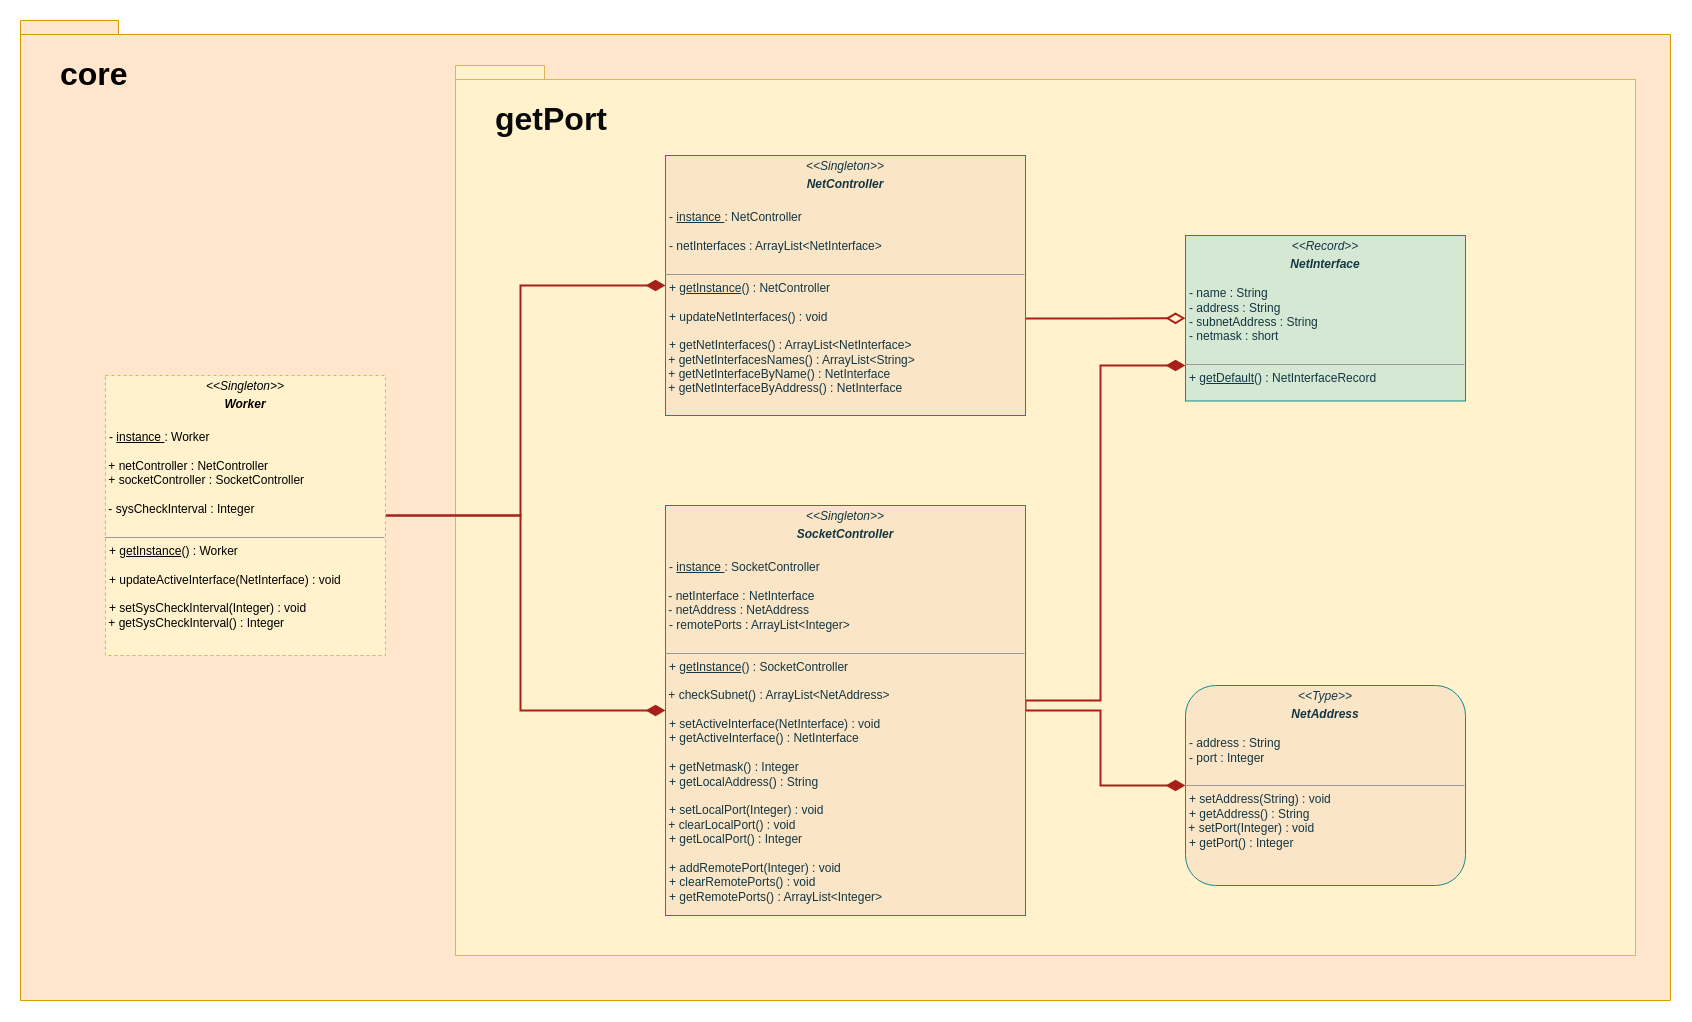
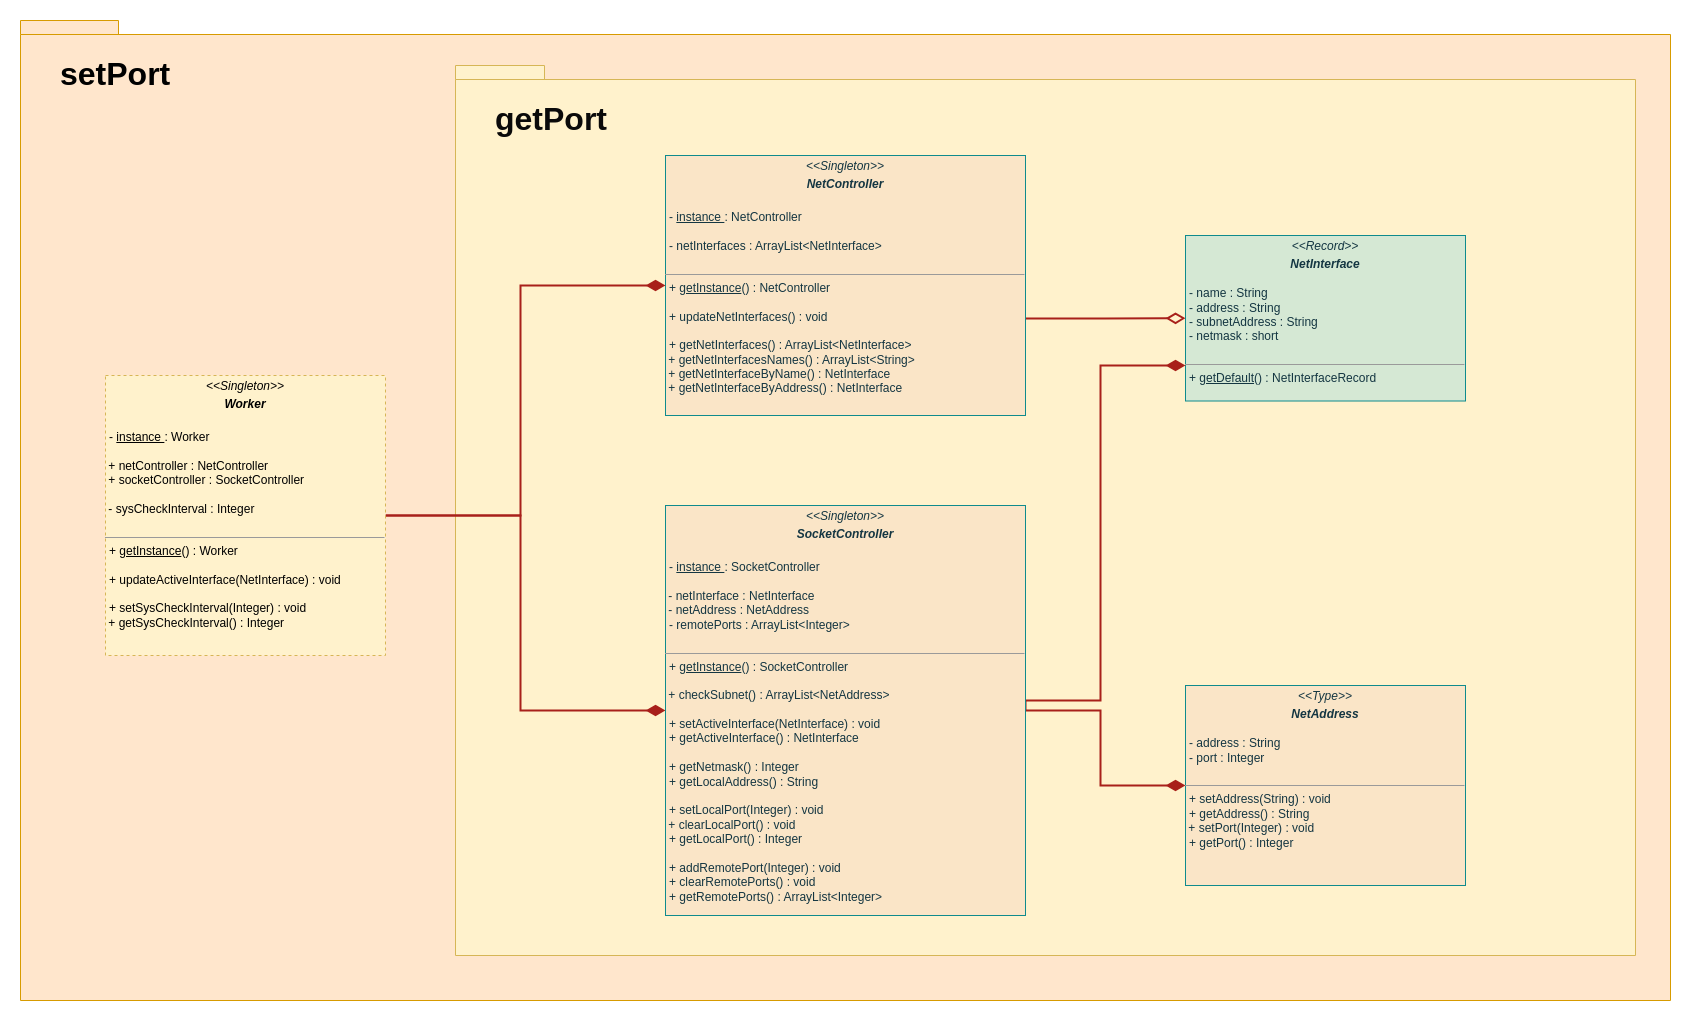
(96, 75) -> (123, 75)
(1326, 786) -> (1326, 786)
